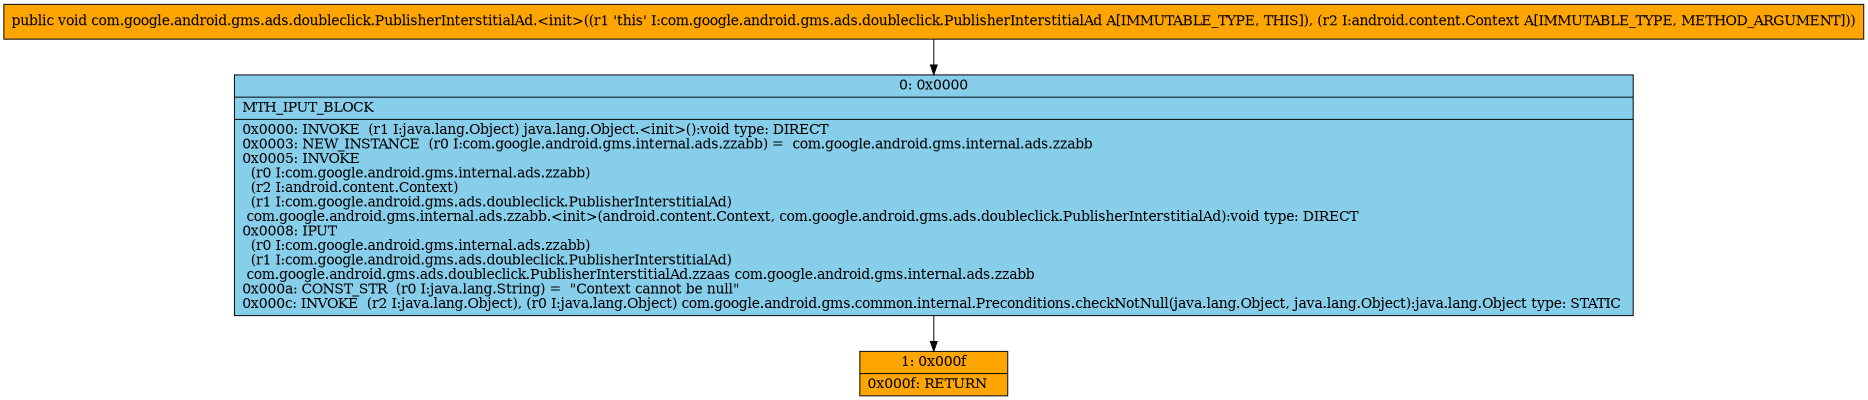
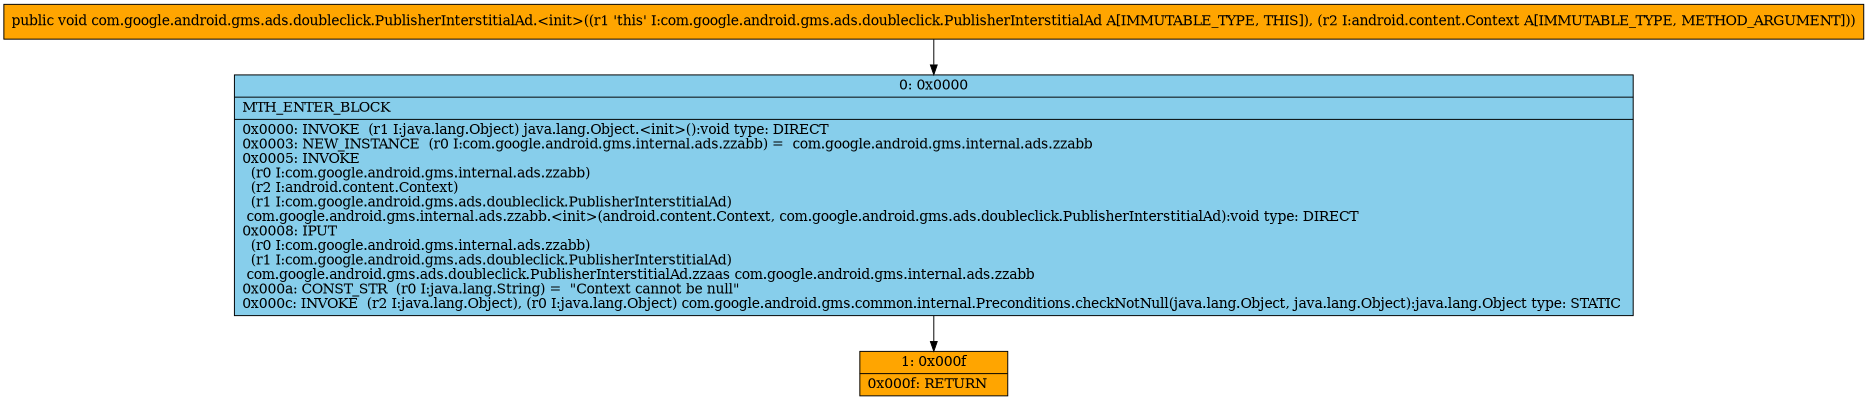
(308, 108) -> (317, 108)
